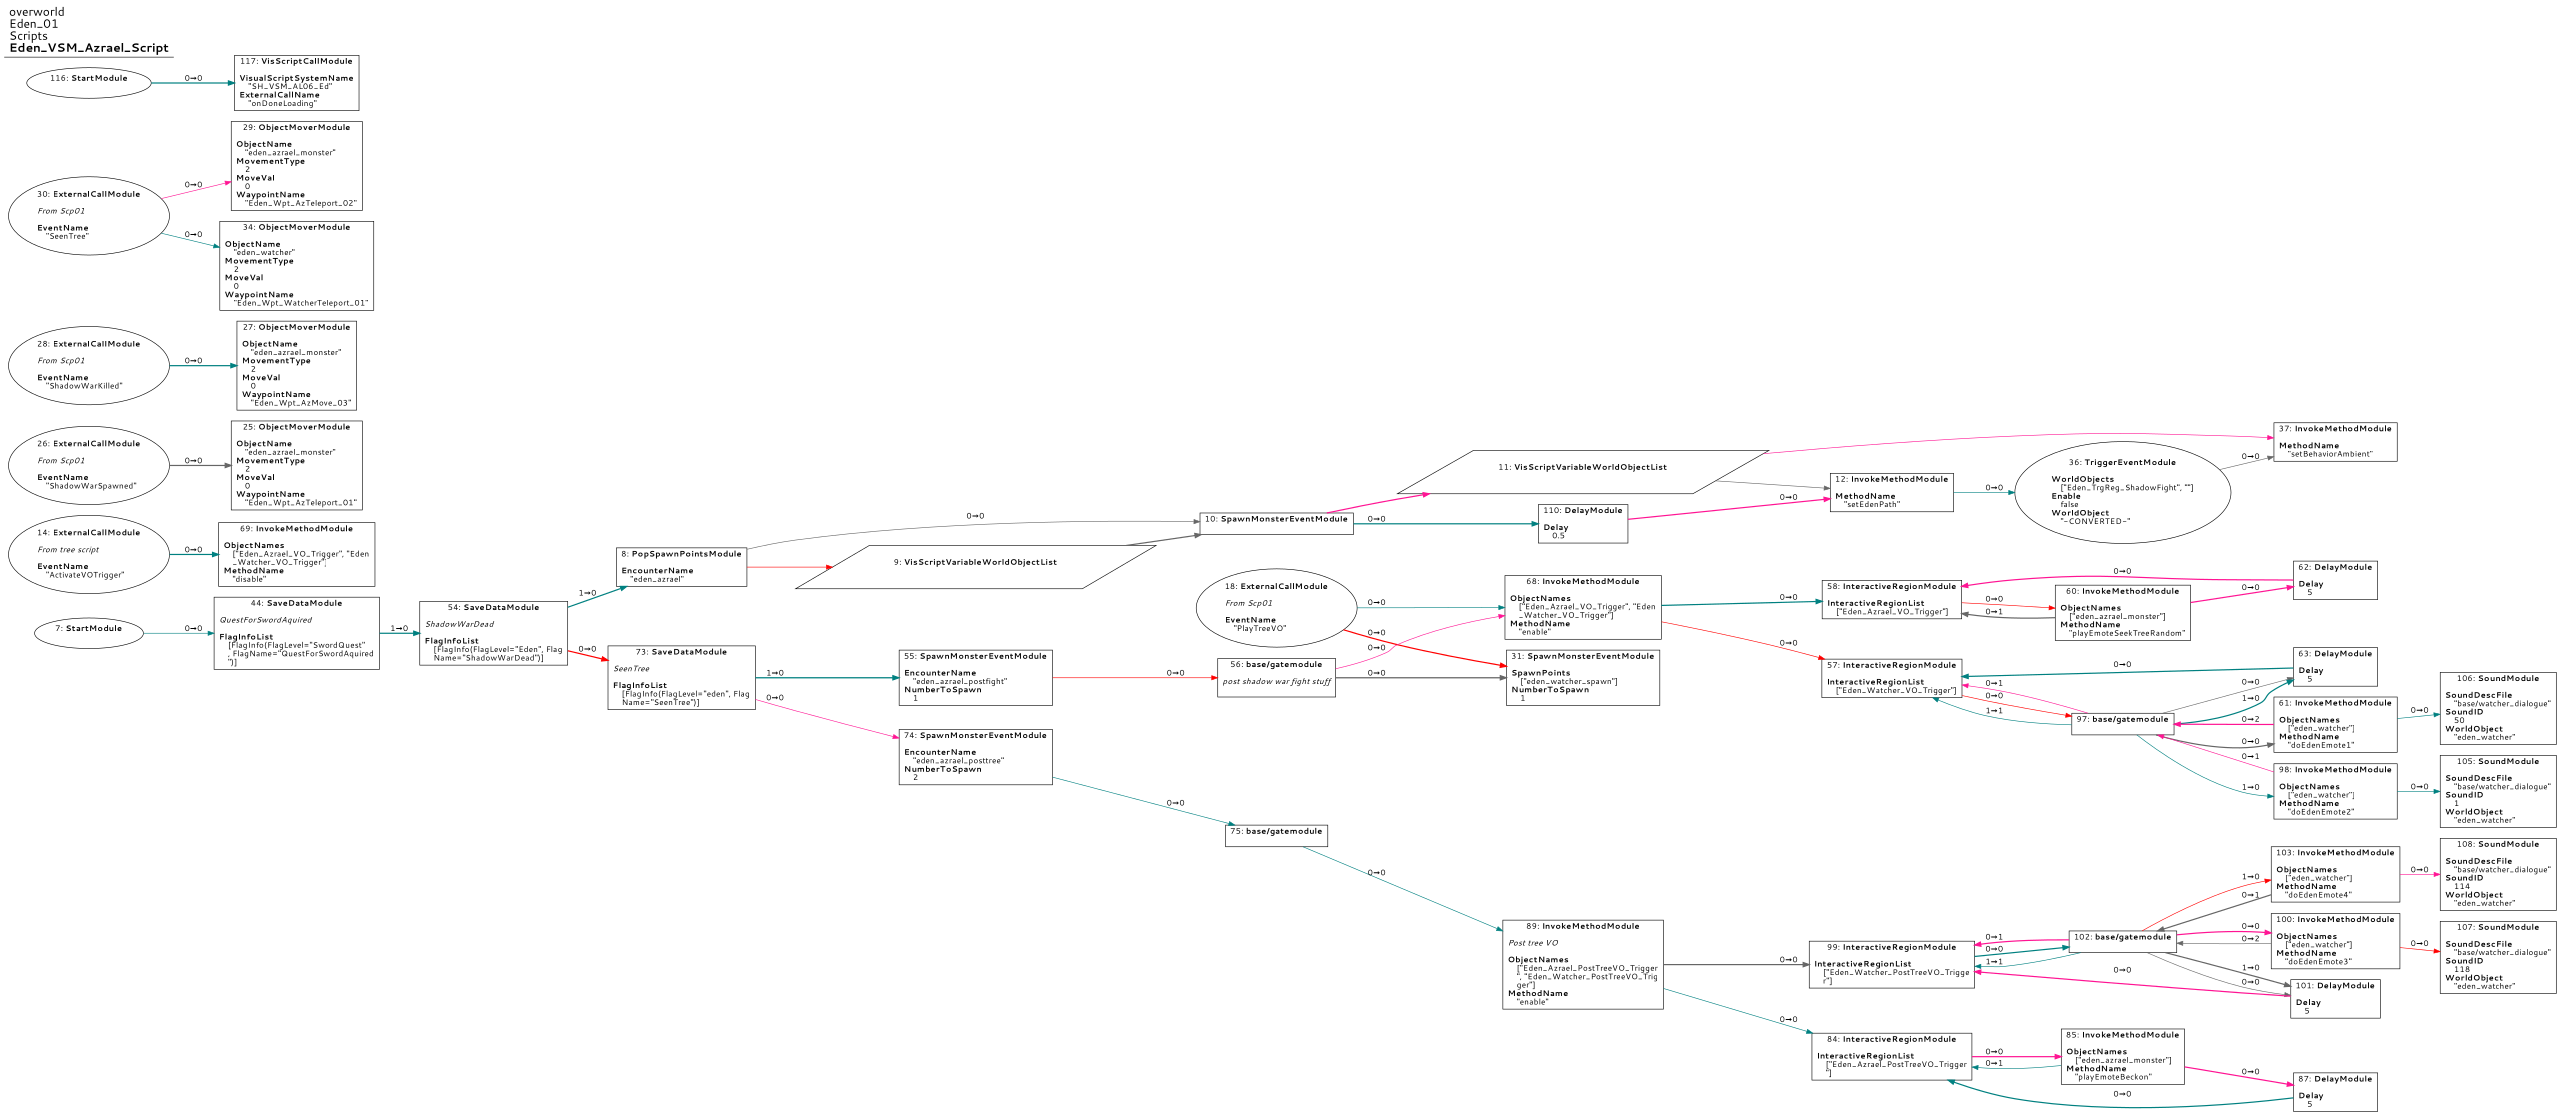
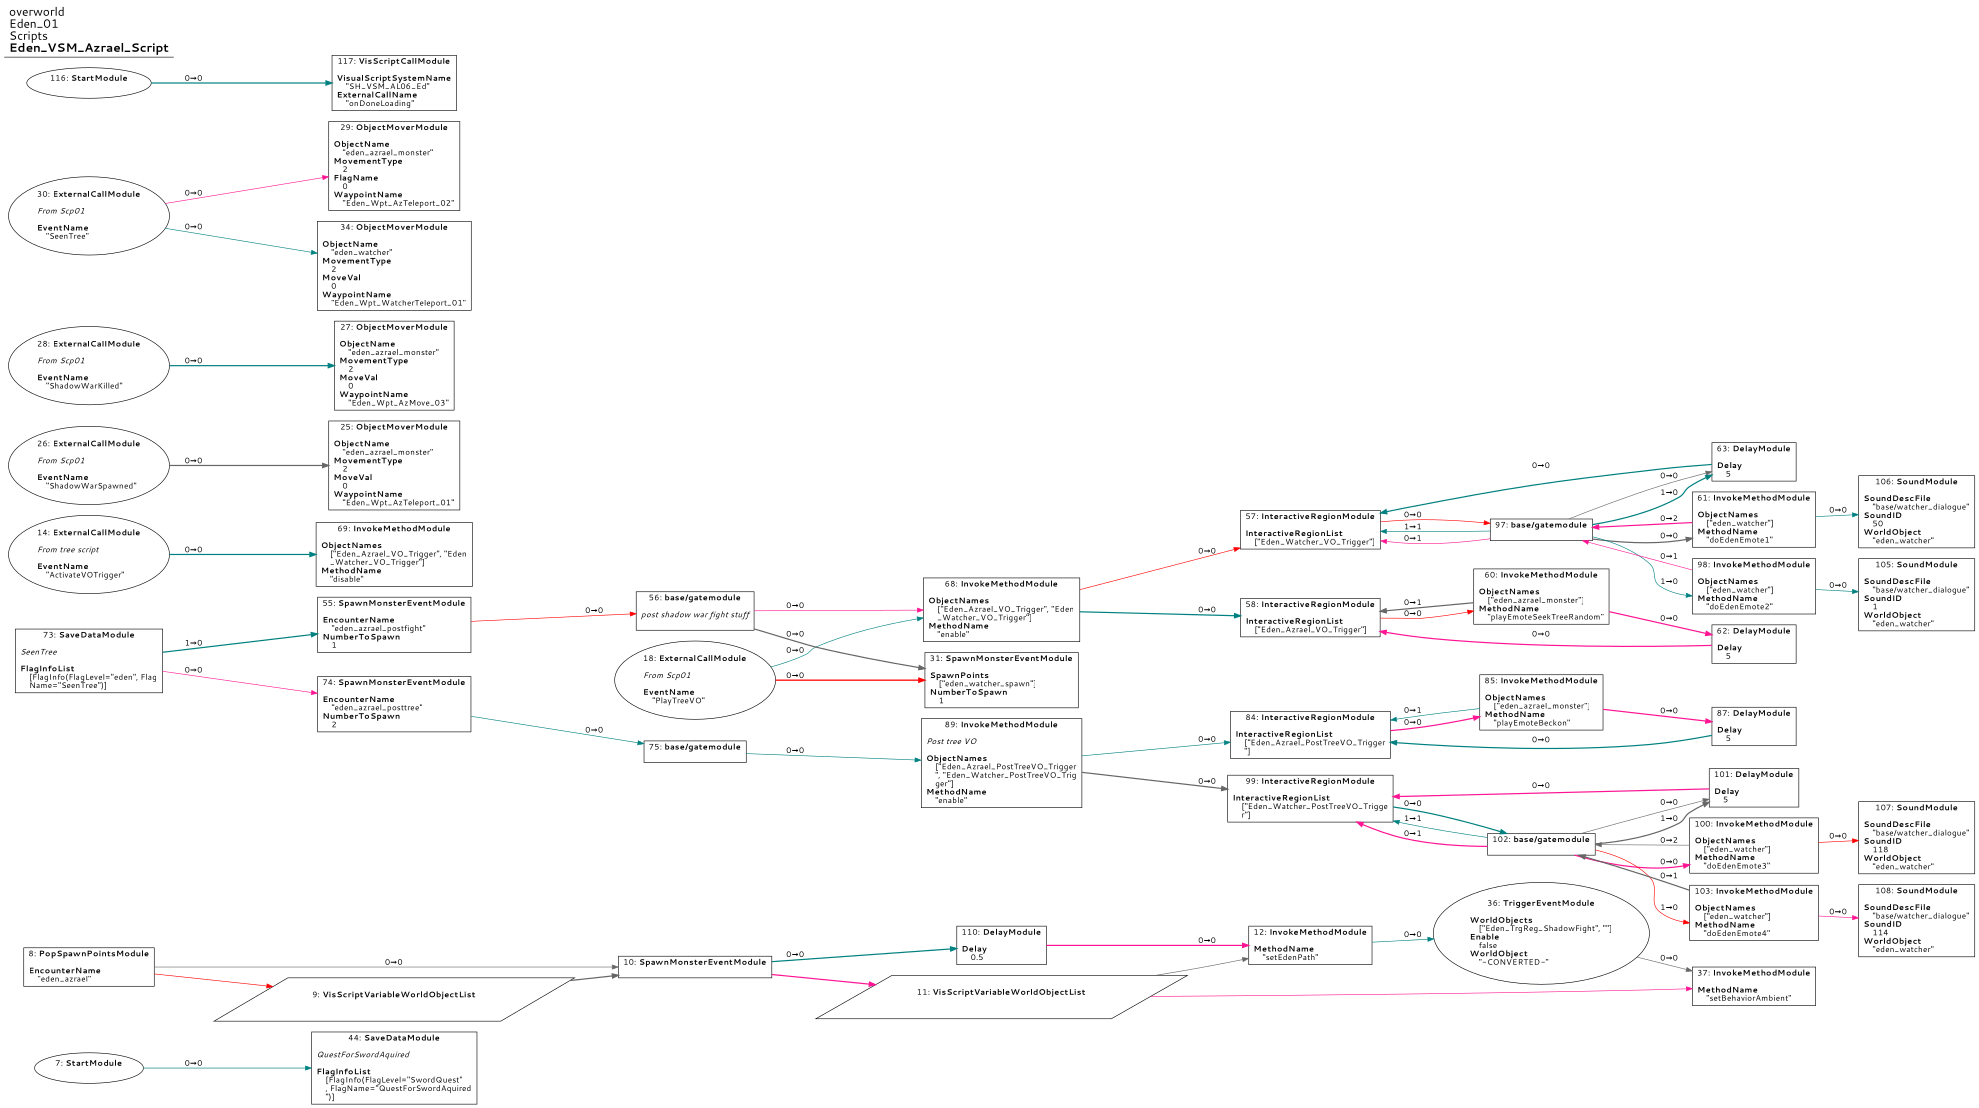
(256, 178) -> (356, 178)
(494, 633) -> none
